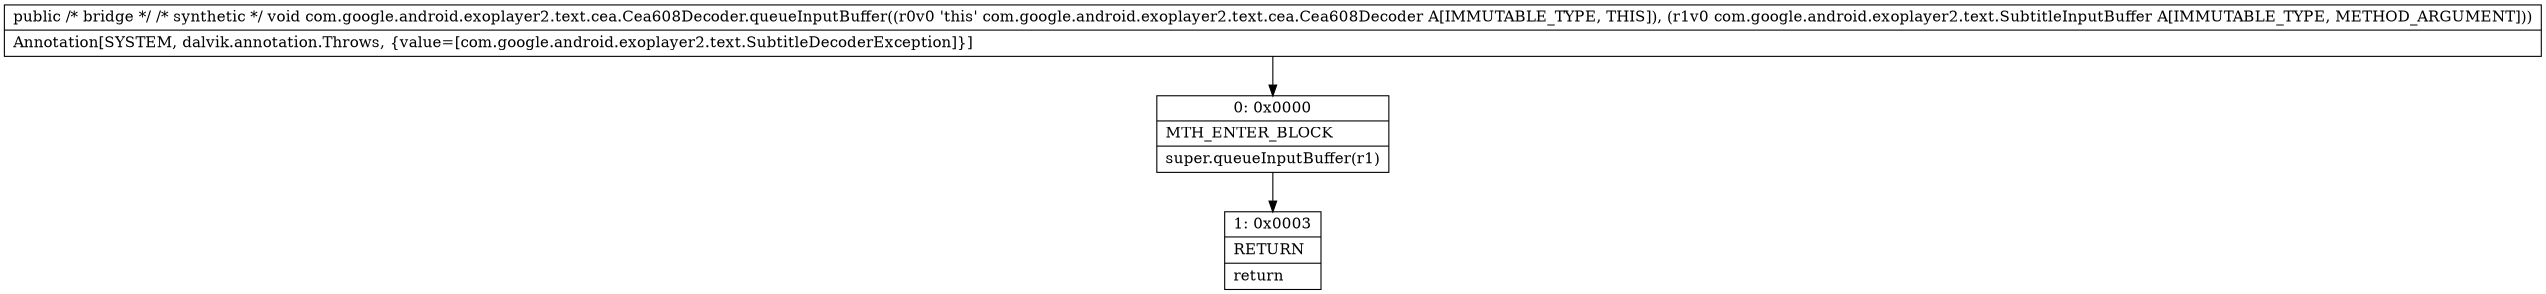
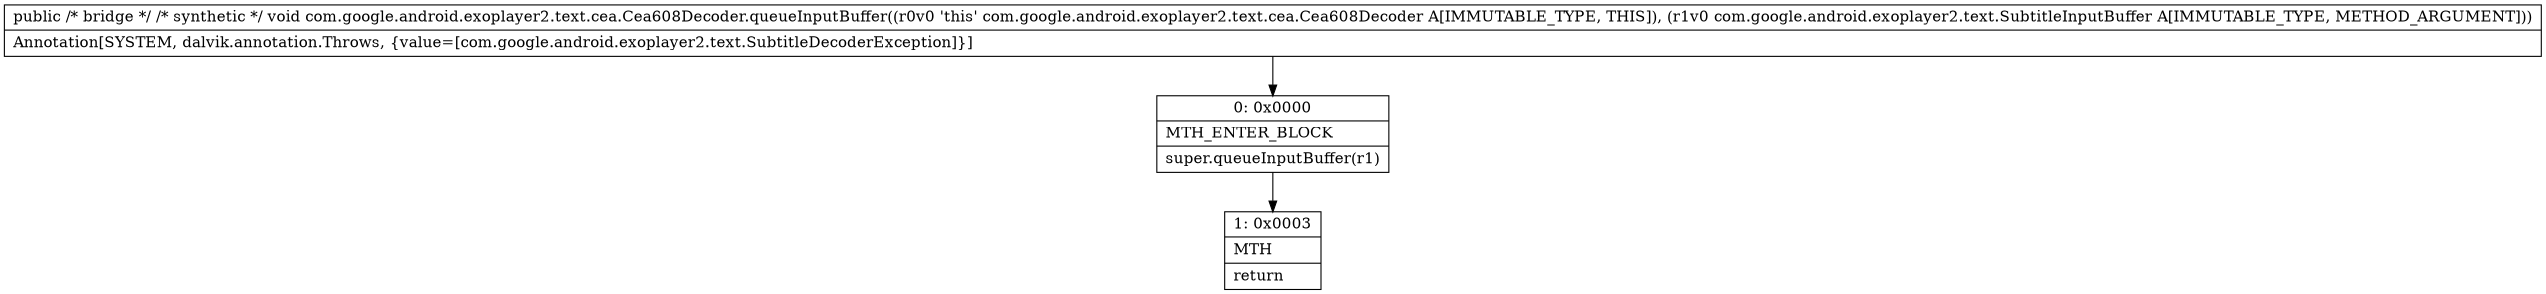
(1269, 250) -> (1253, 250)
